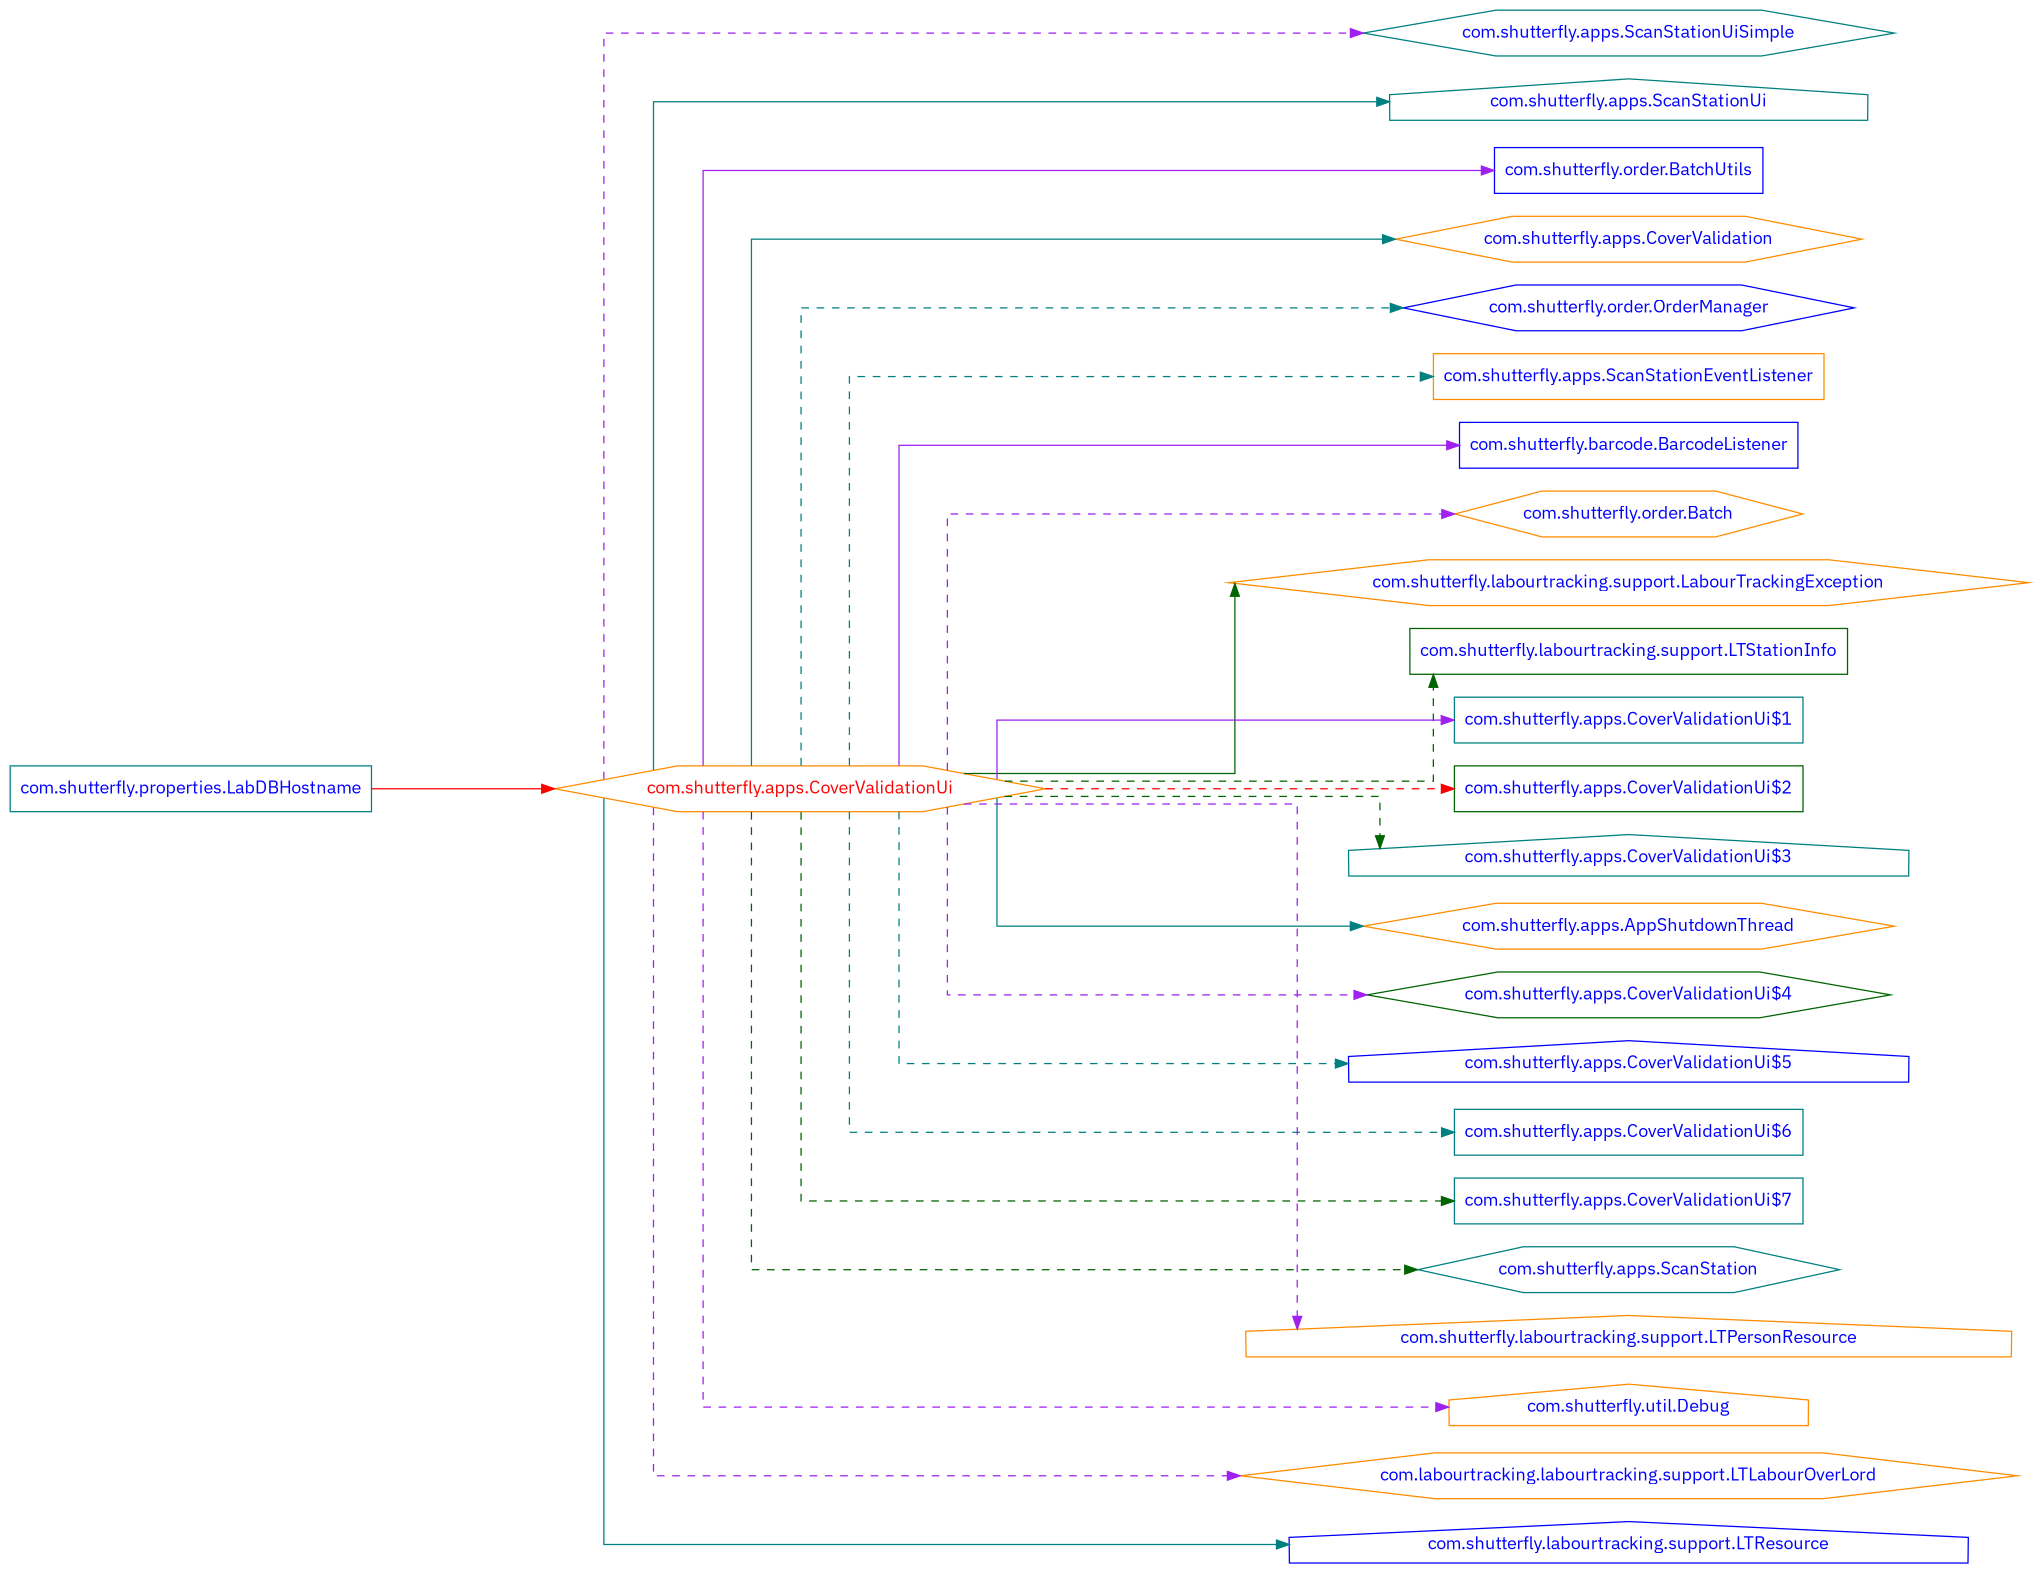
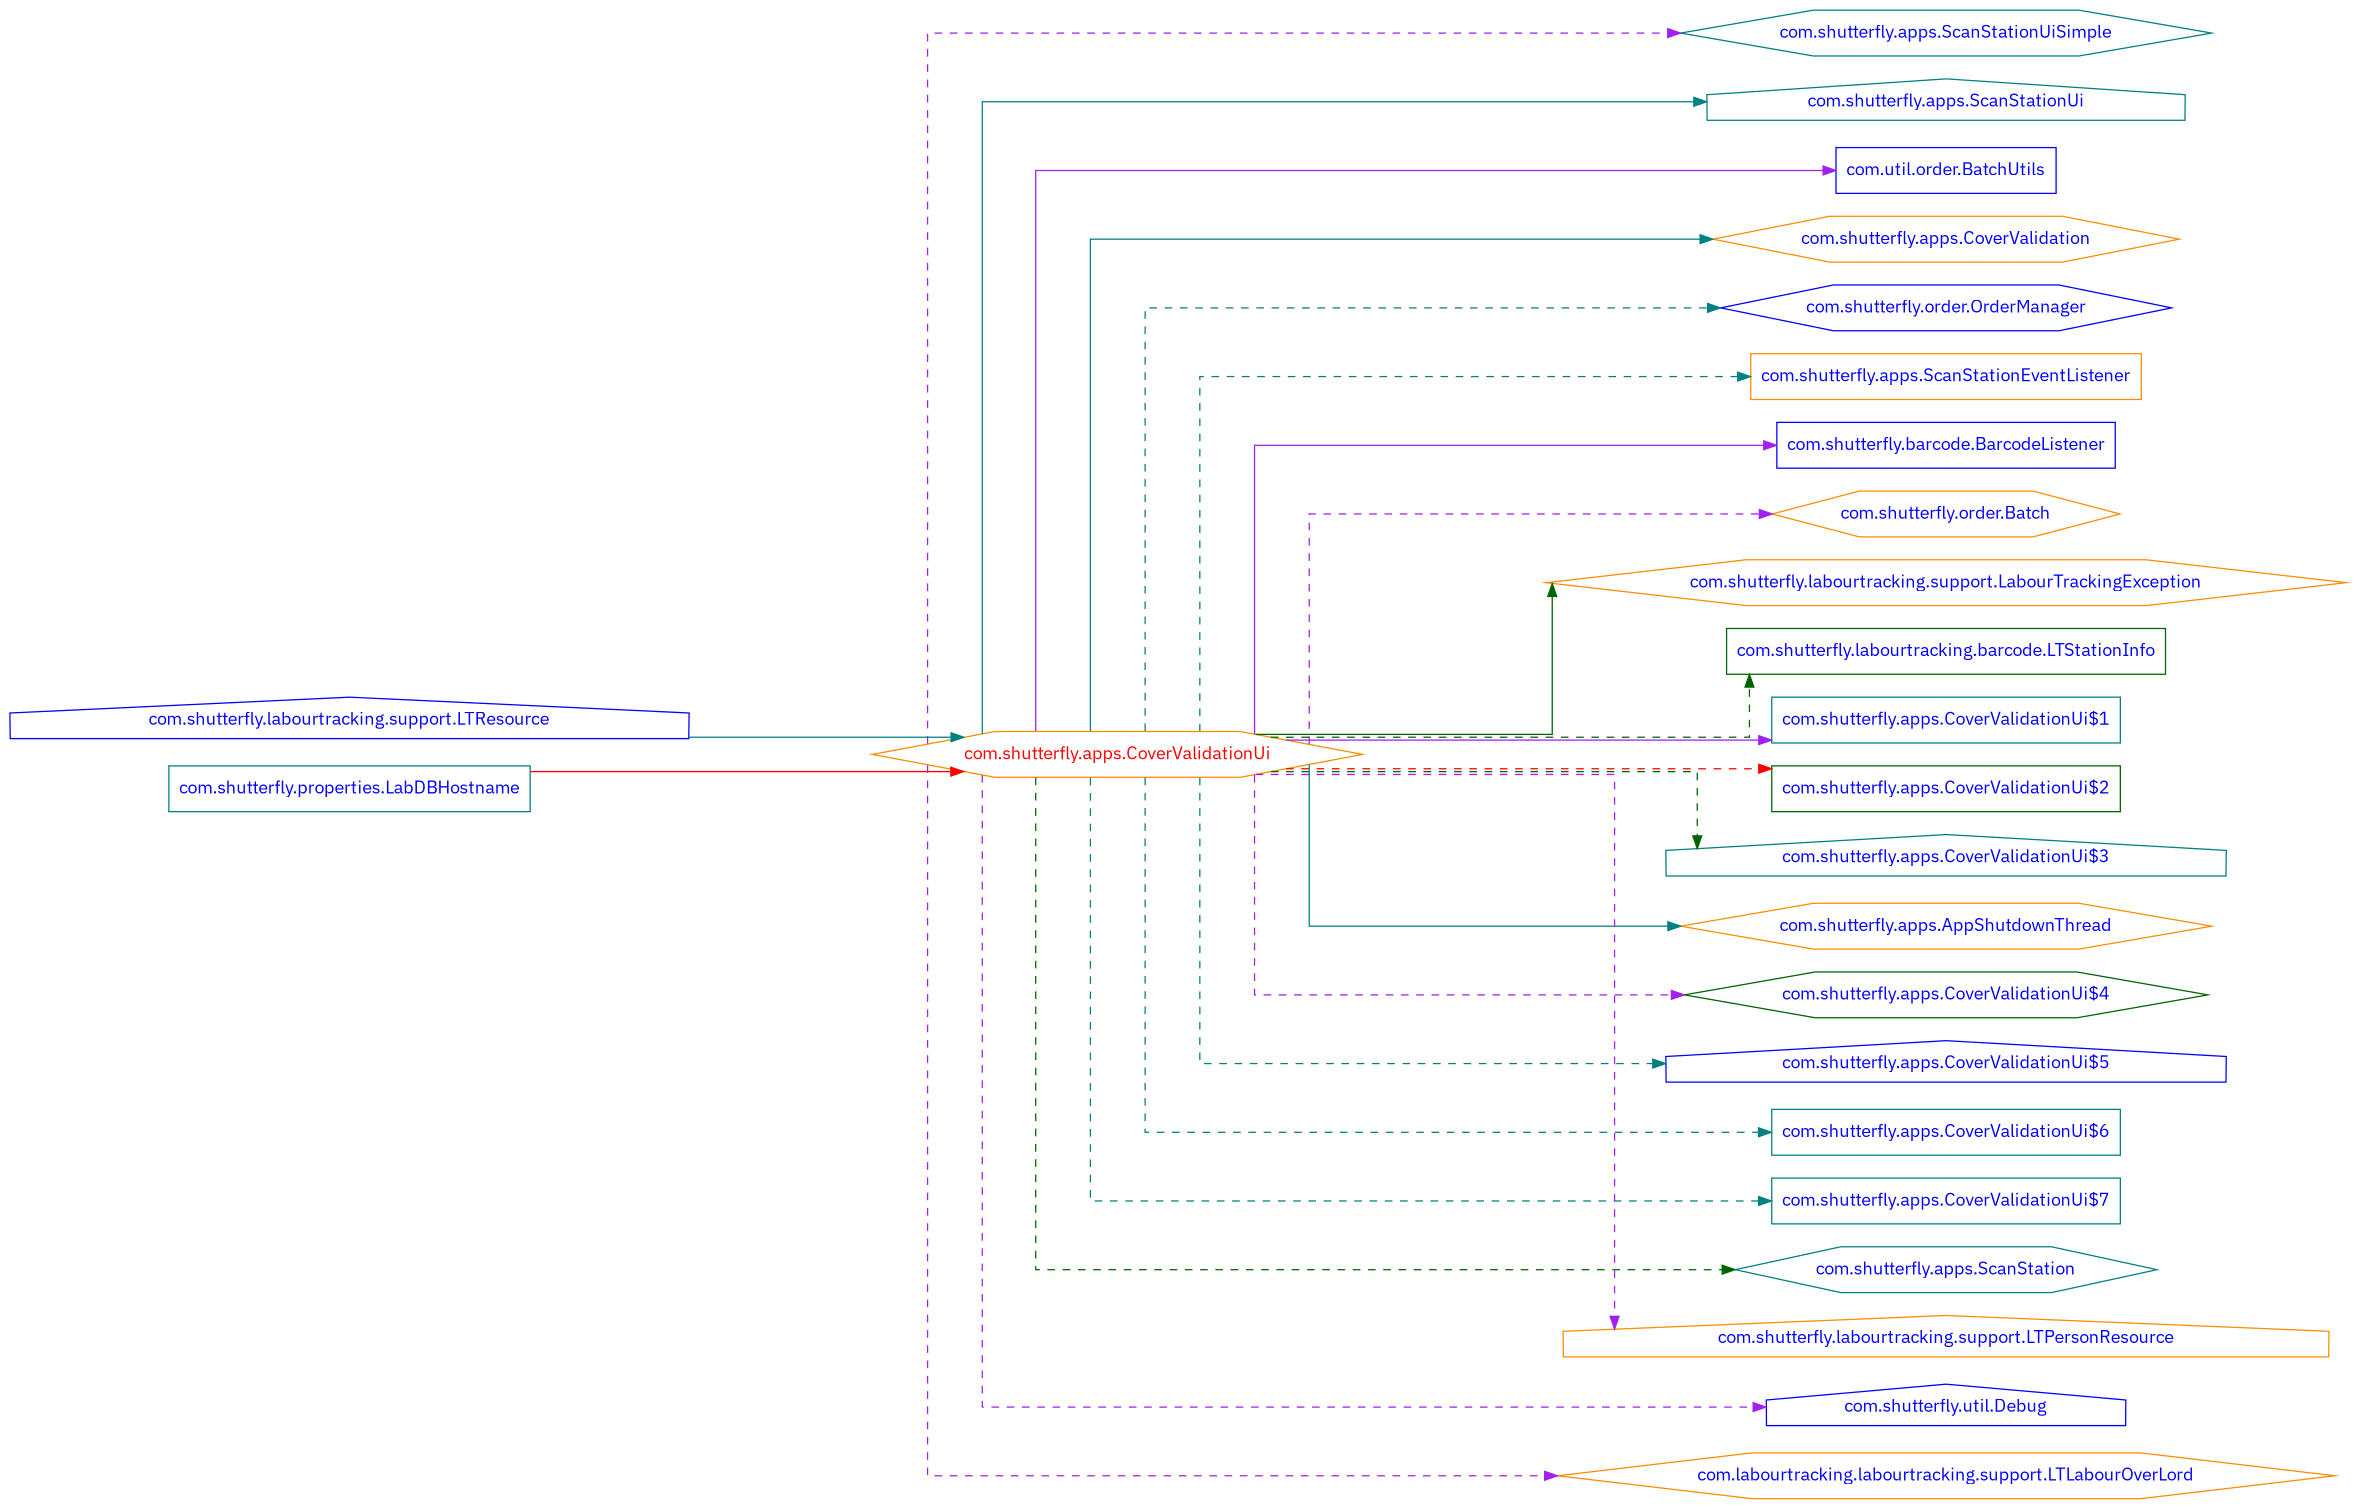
(1629, 170) -> (1946, 170)
(1629, 651) -> (1946, 651)
(927, 1201) -> (1213, 1201)
(1629, 1407) -> (1946, 1407)
(604, 1508) -> (820, 737)
